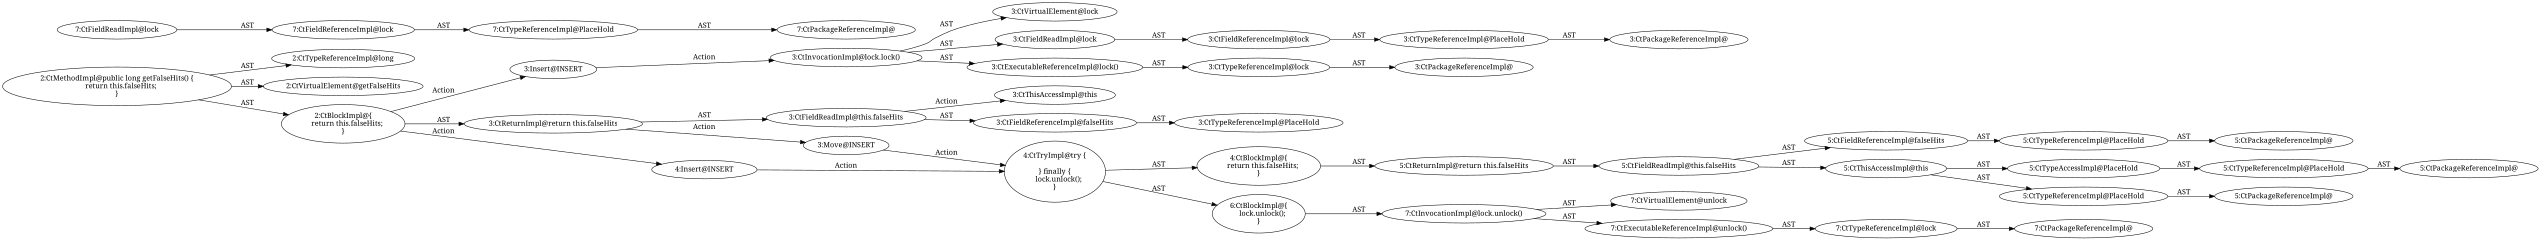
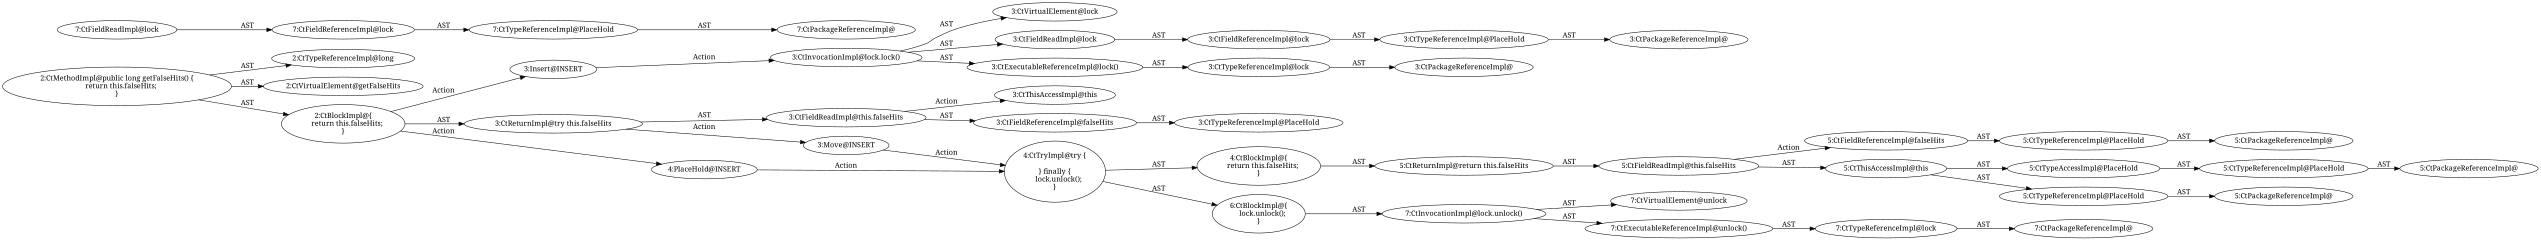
(553, 124) -> (553, 124)
(1789, 148) -> (1789, 148)
(704, 170) -> (704, 170)
